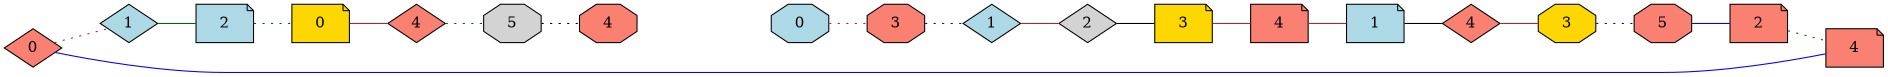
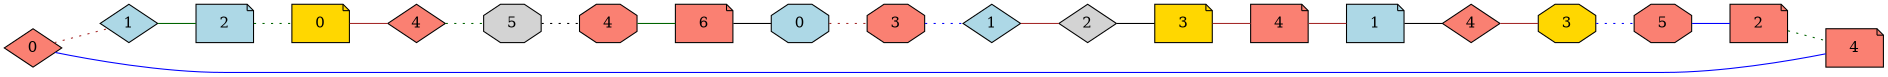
none -> (704, 23)
